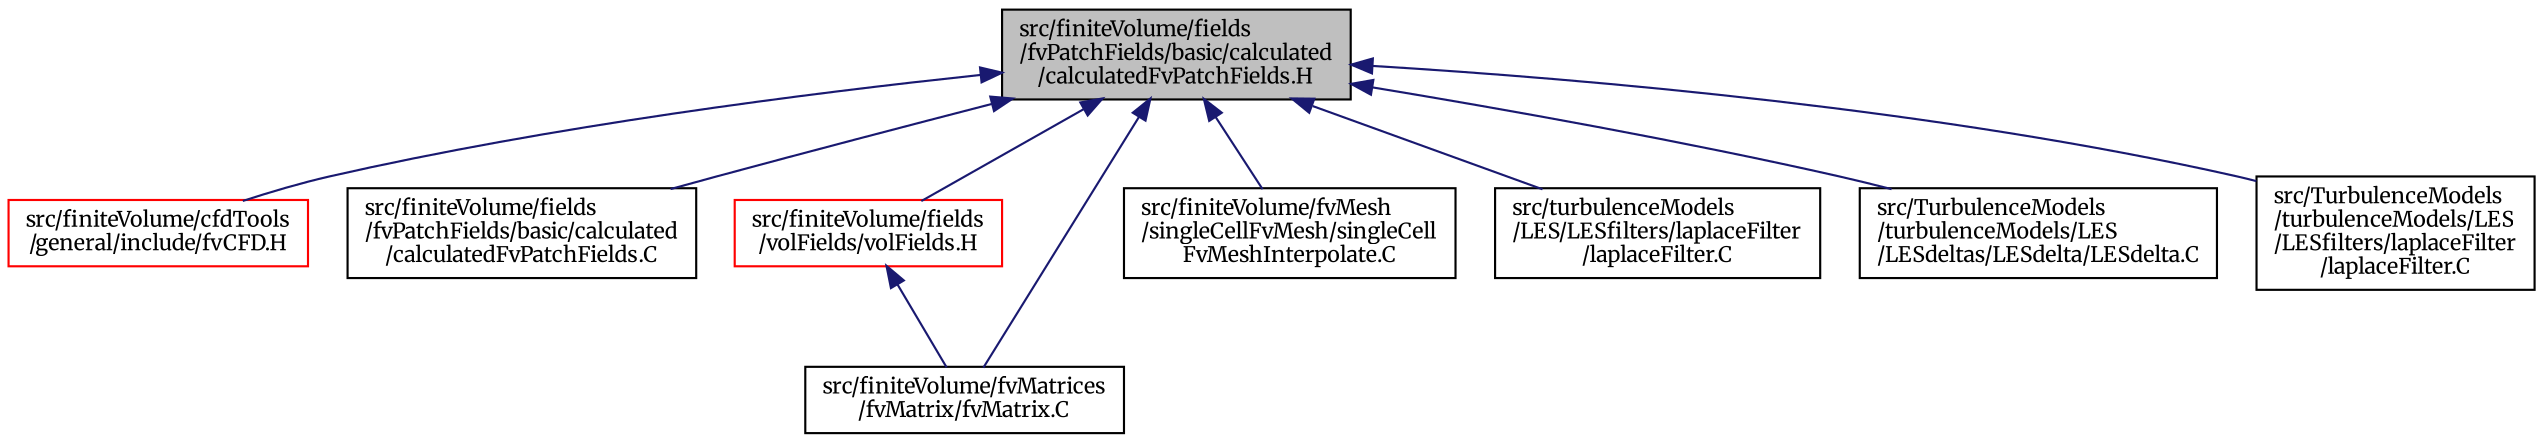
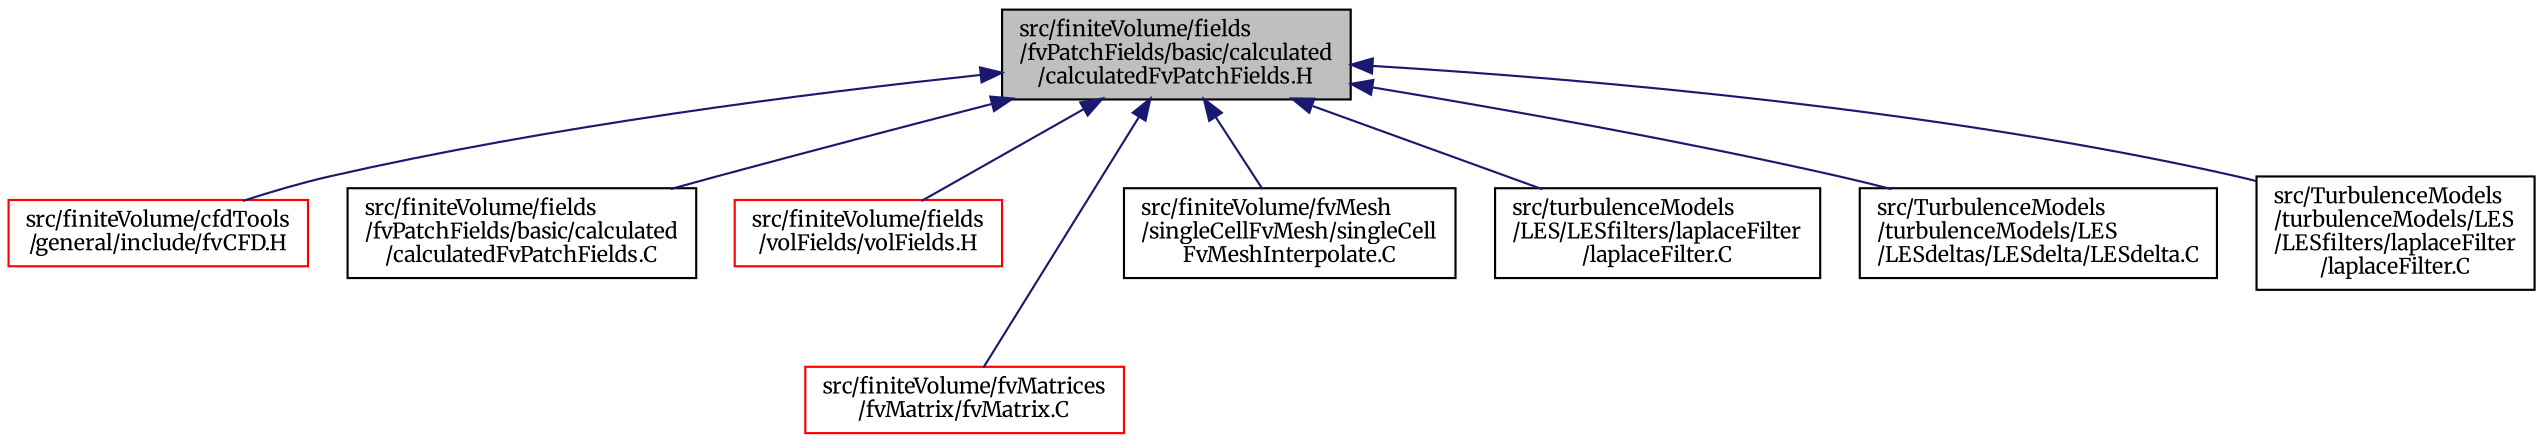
(922, 326) -> none
(965, 400) -> (965, 400)
